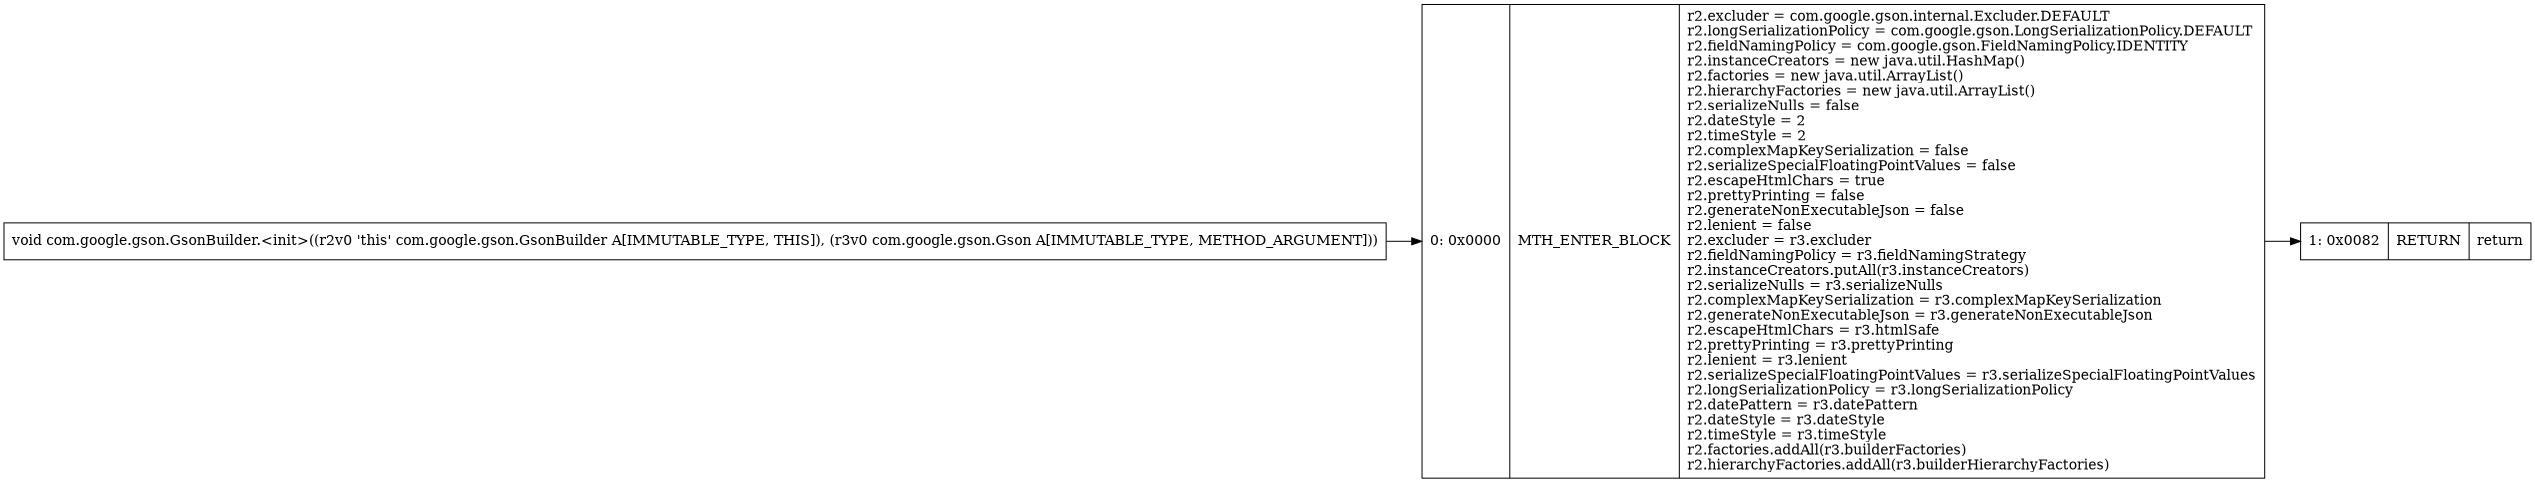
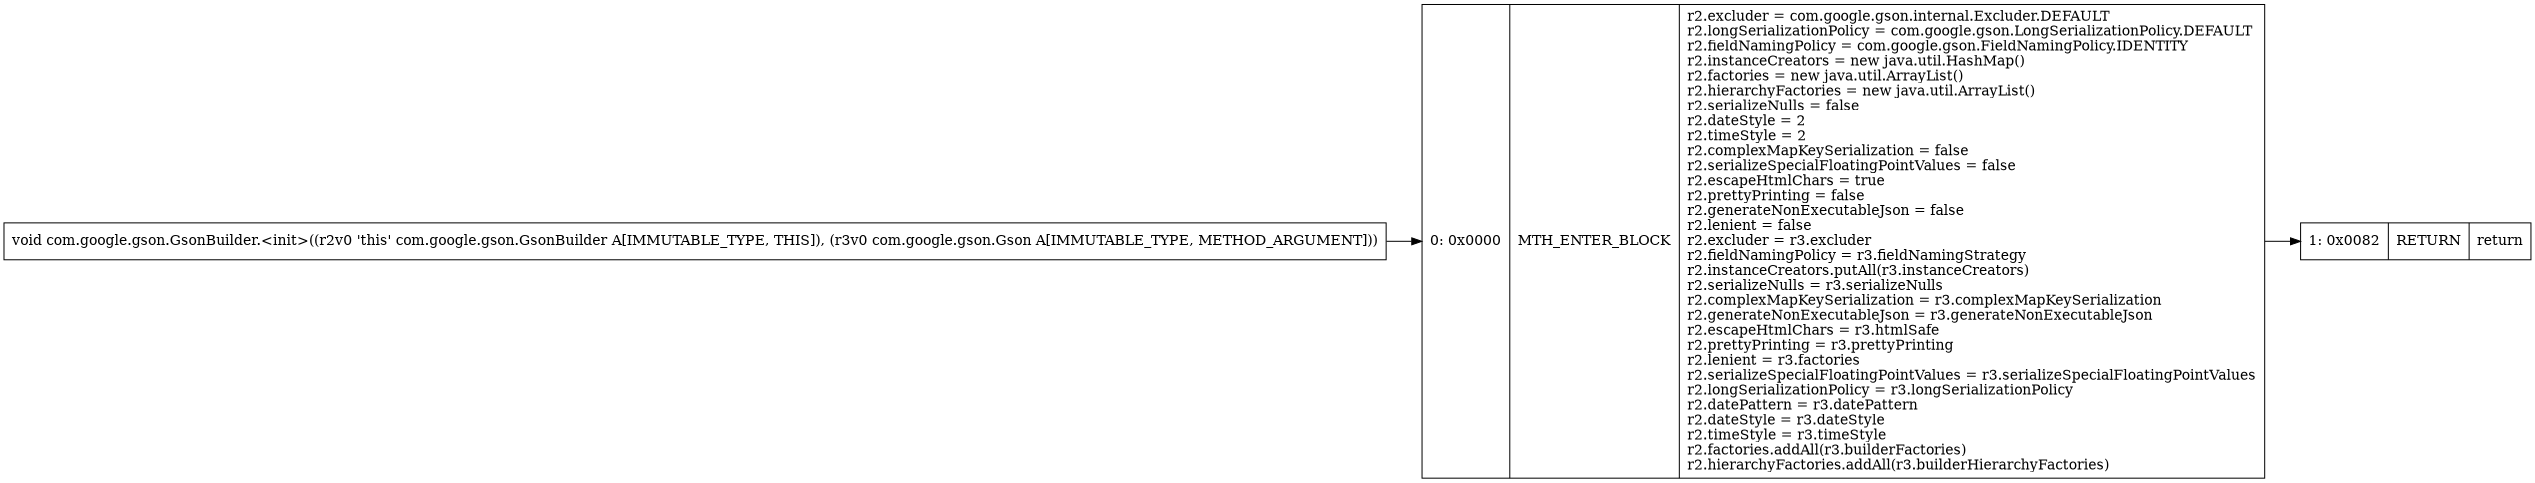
(1768, 360) -> (1774, 360)
